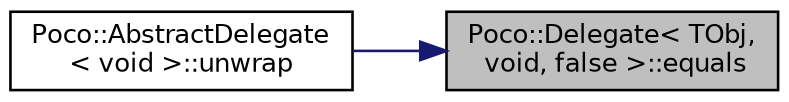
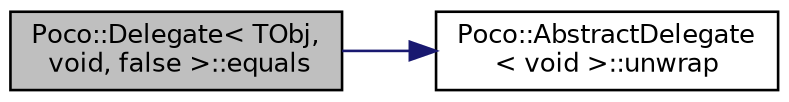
(387, 51) -> (376, 51)
